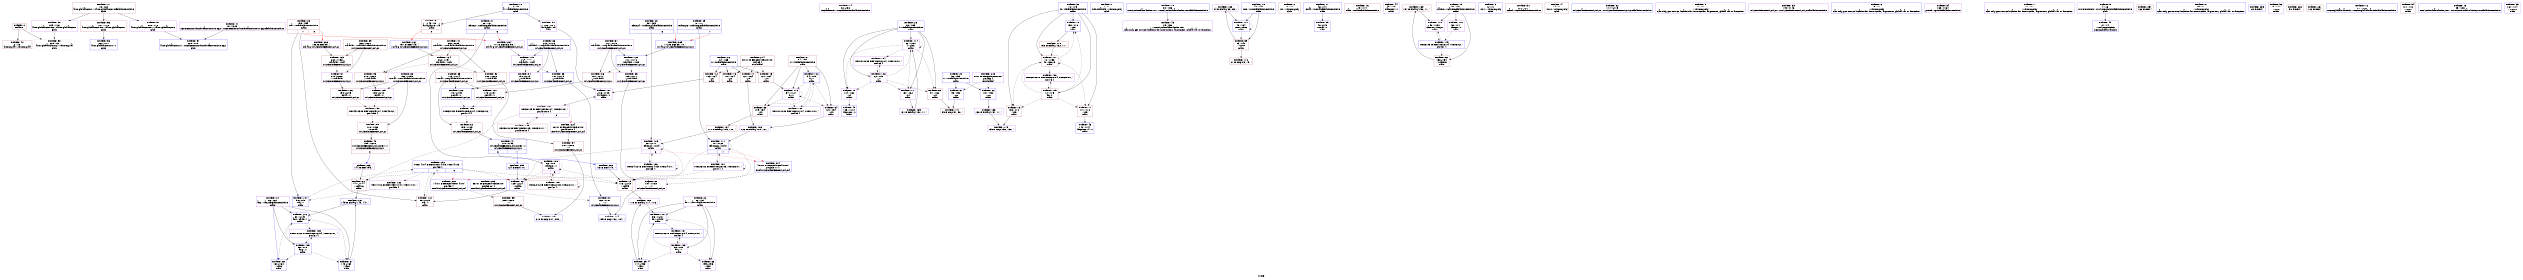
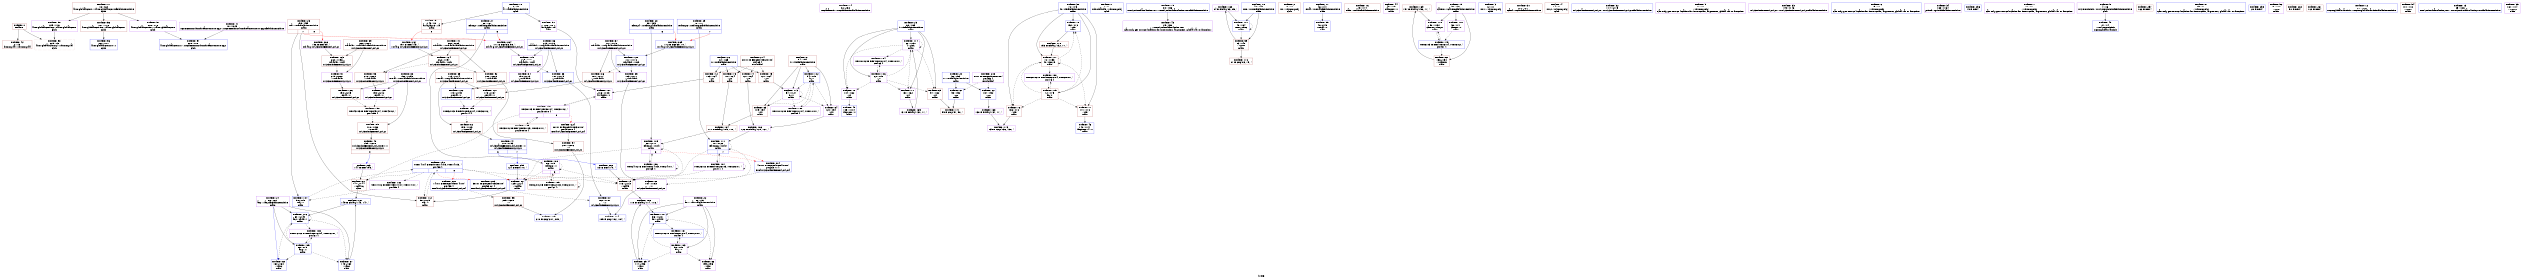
none -> (1973, 8)
none -> (726, 103)
(359, 188) -> (359, 188)
